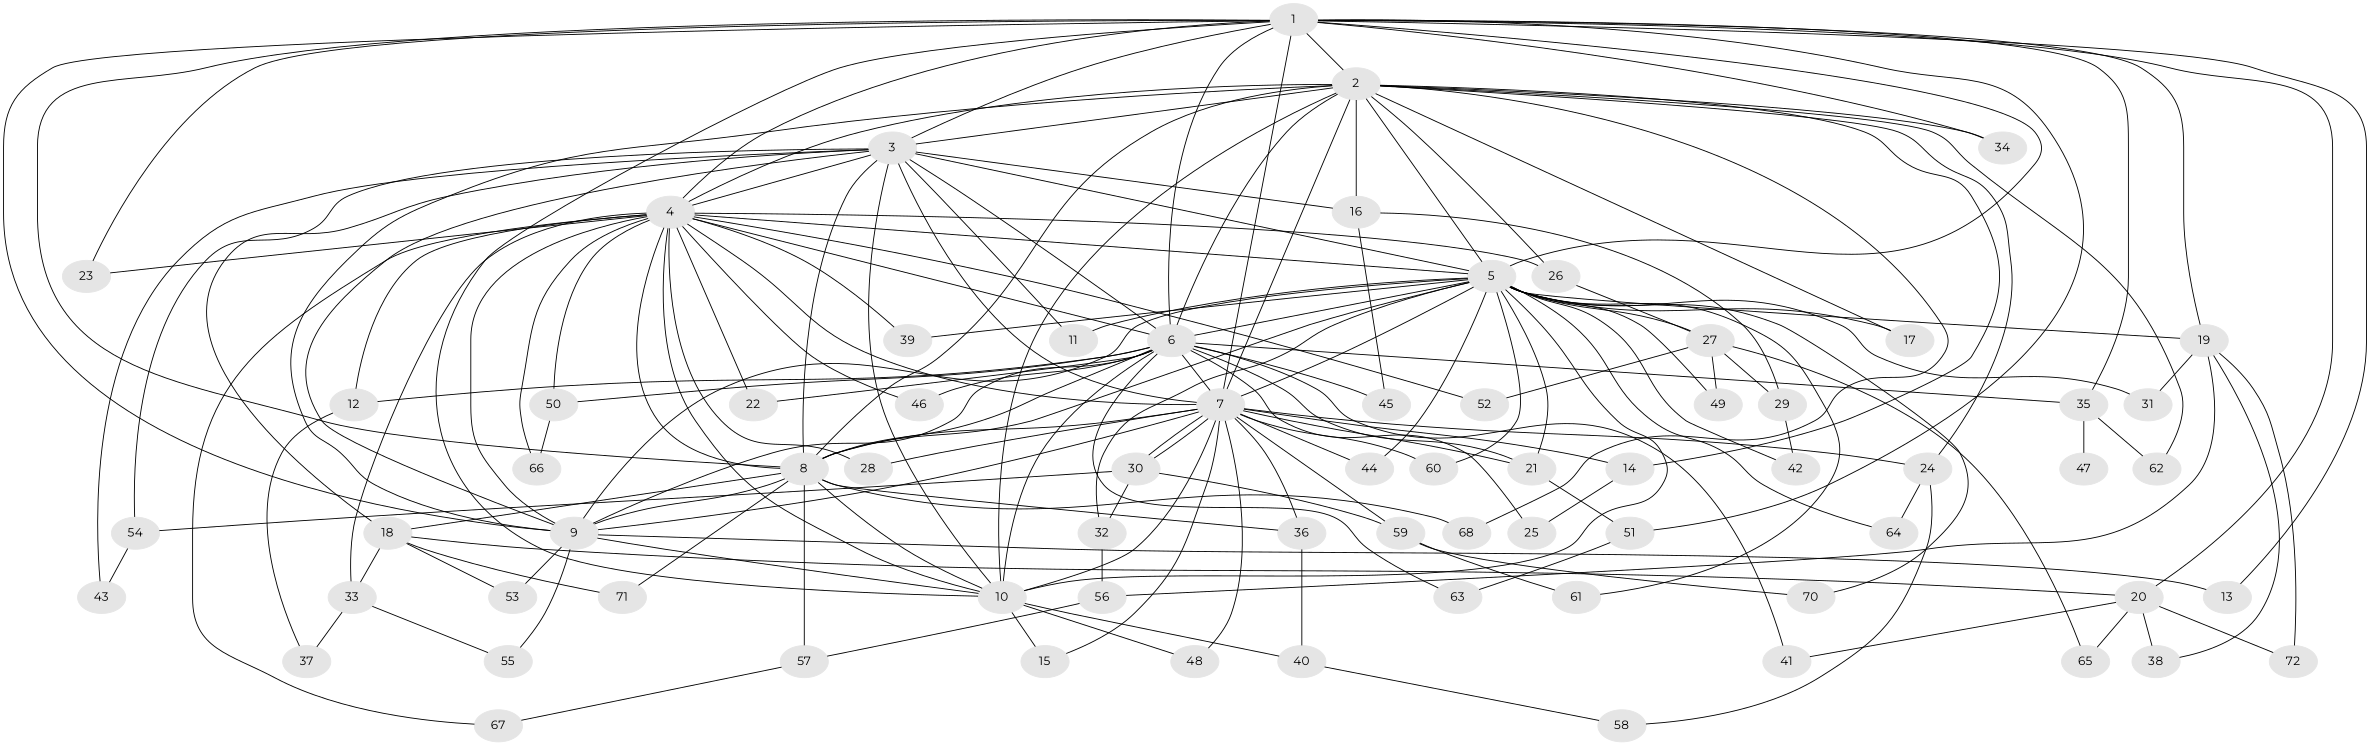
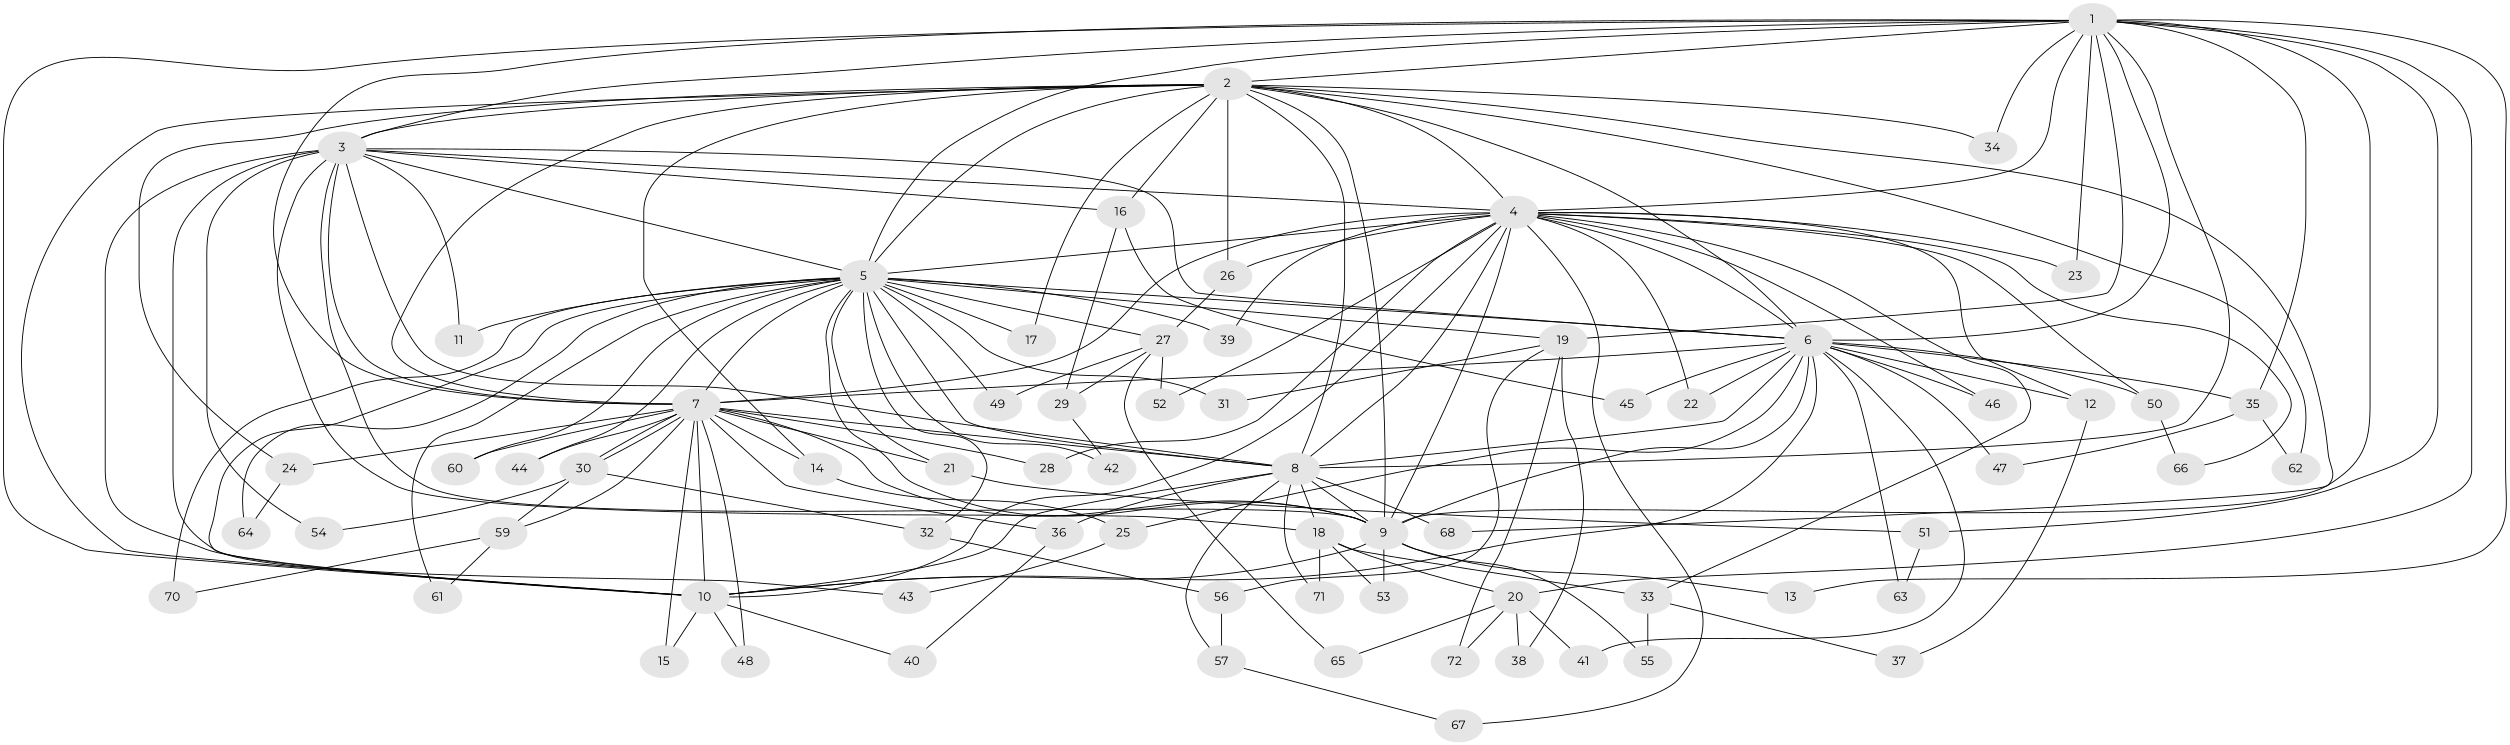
(1306, 408) -> (1919, 387)
(119, 565) -> (1027, 569)
(1622, 726) -> none
